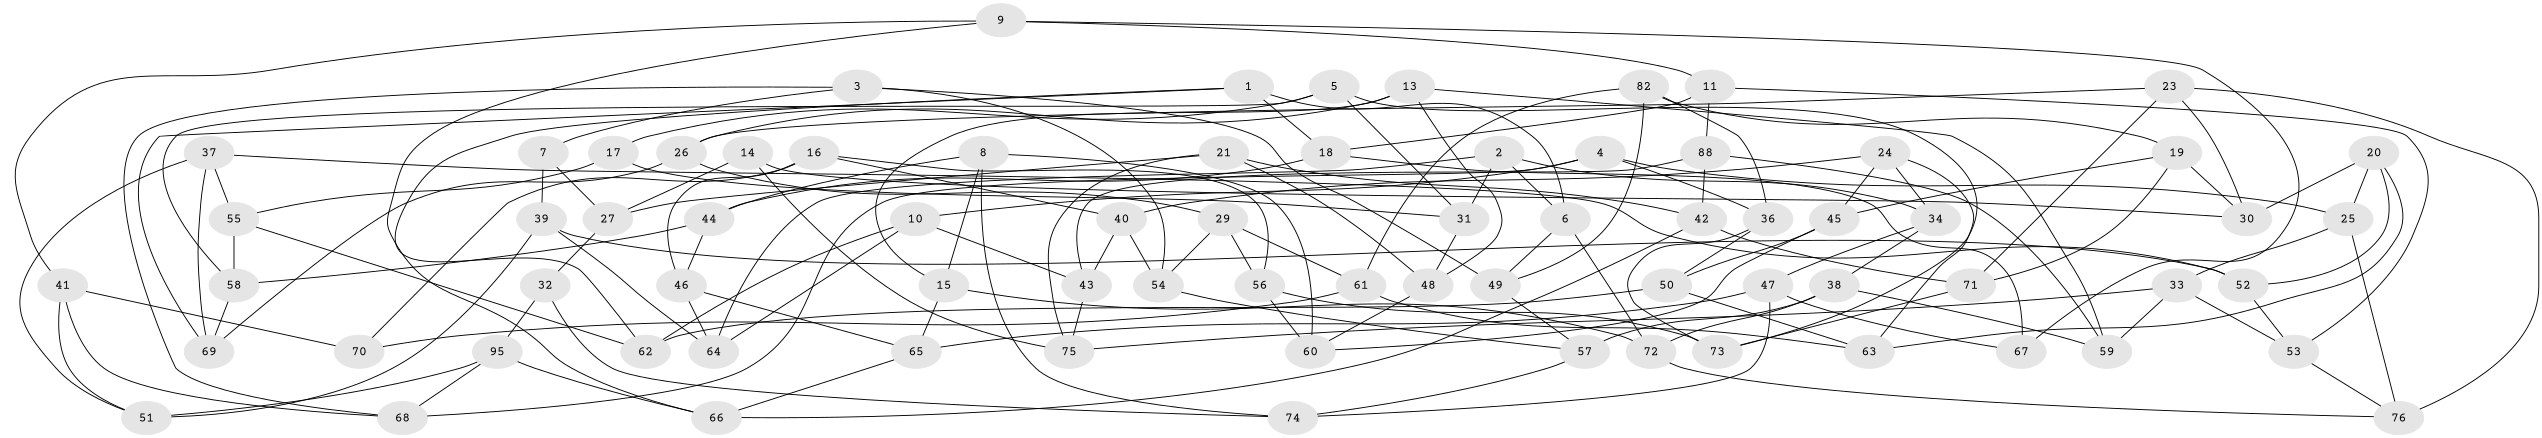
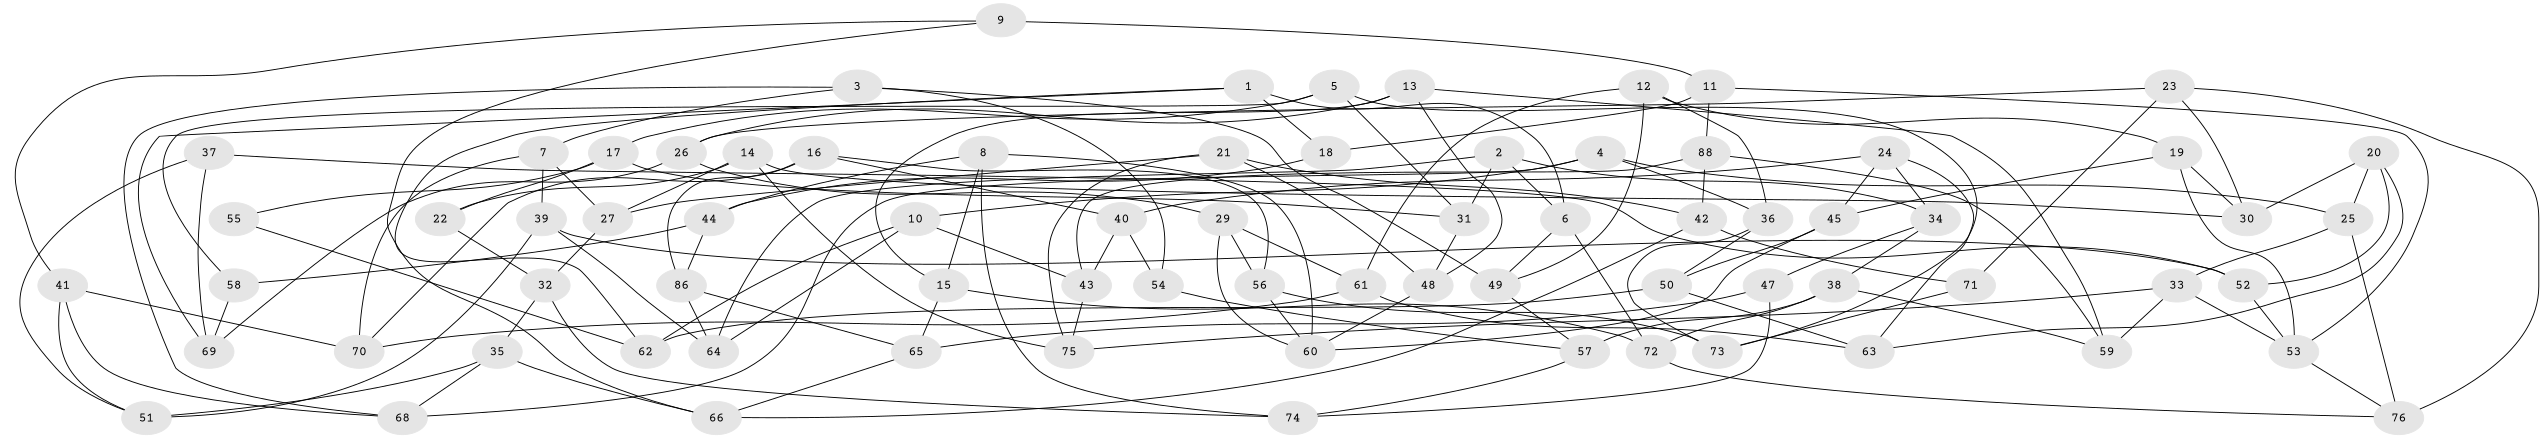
(1644, 87) -> (1644, 87)
(221, 186) -> none
none -> (396, 216)
none -> (440, 219)
(2093, 243) -> (2243, 251)
(234, 252) -> none
(1191, 252) -> (1222, 293)
(682, 285) -> (682, 285)
(497, 352) -> (497, 352)
(2021, 352) -> none
